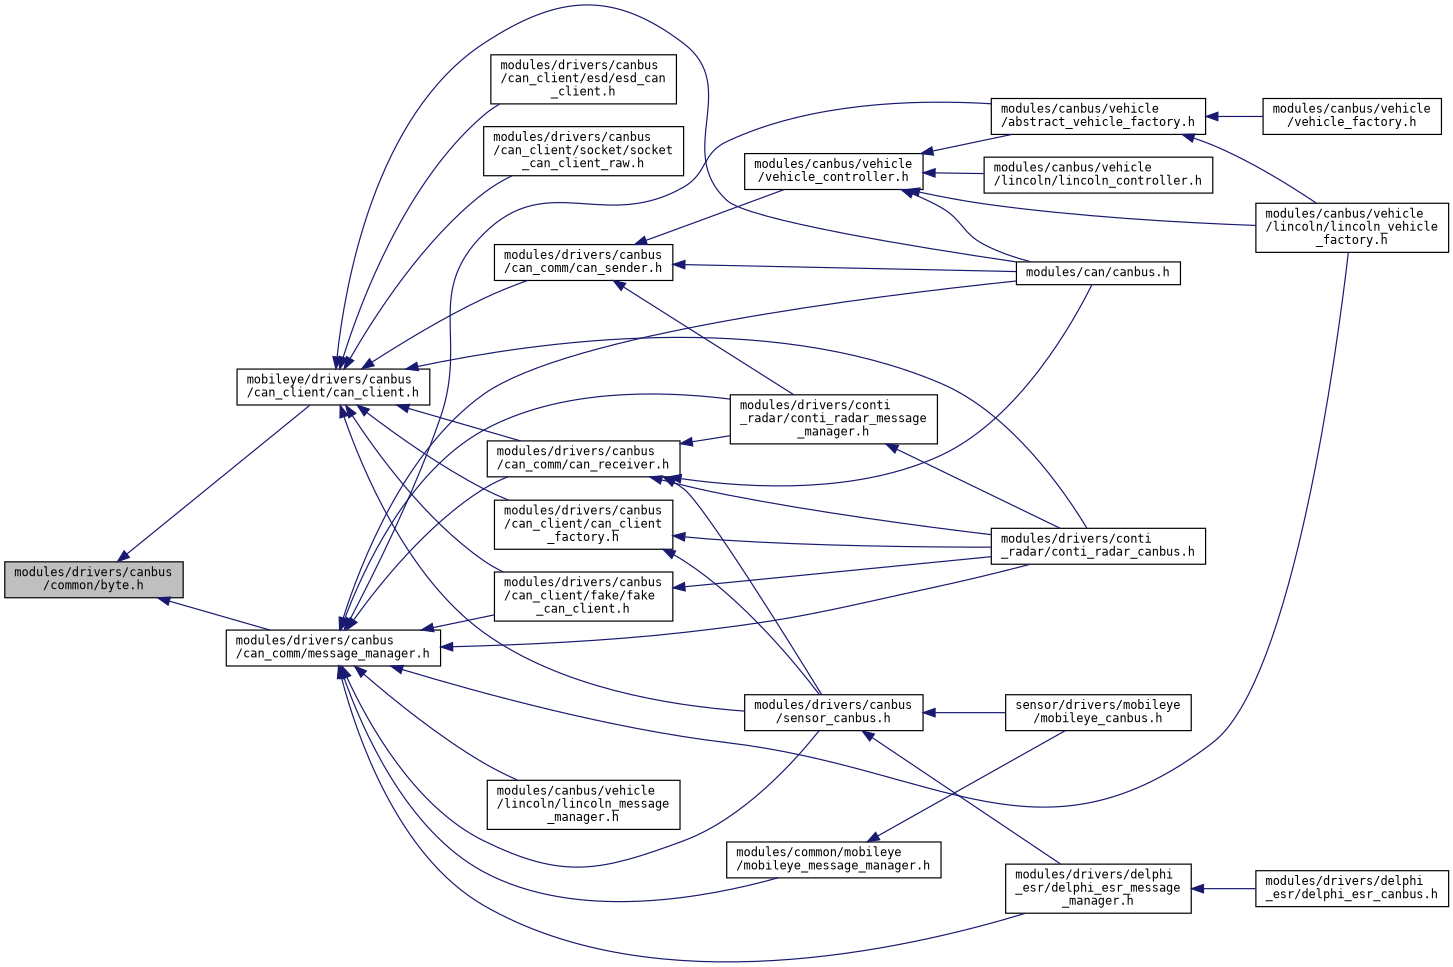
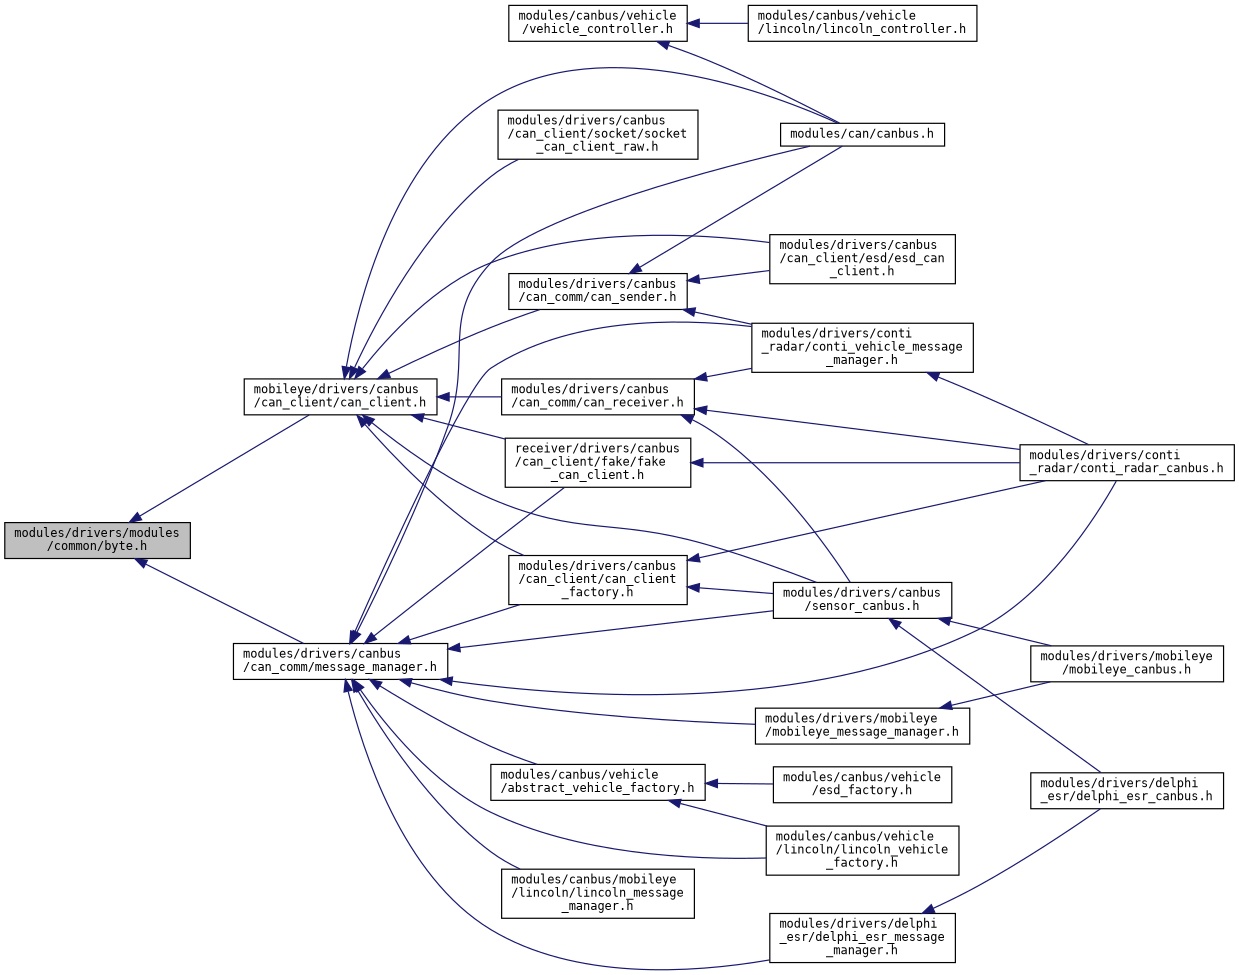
(1352, 116) -> (863, 785)
(972, 143) -> none
(715, 215) -> (734, 275)
(1087, 215) -> none
(785, 344) -> none
(834, 419) -> (863, 348)
(914, 466) -> none
(422, 539) -> (465, 622)
(94, 580) -> (98, 541)
(584, 597) -> (598, 463)
(1098, 713) -> (1127, 664)
(584, 805) -> (598, 894)
(976, 807) -> (1005, 703)
(834, 860) -> (863, 726)
